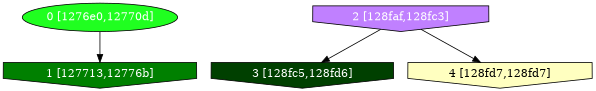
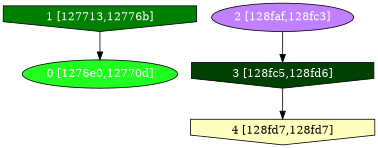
(401, 17) -> (283, 17)
(100, 43) -> (100, 42)
(447, 44) -> (283, 100)
